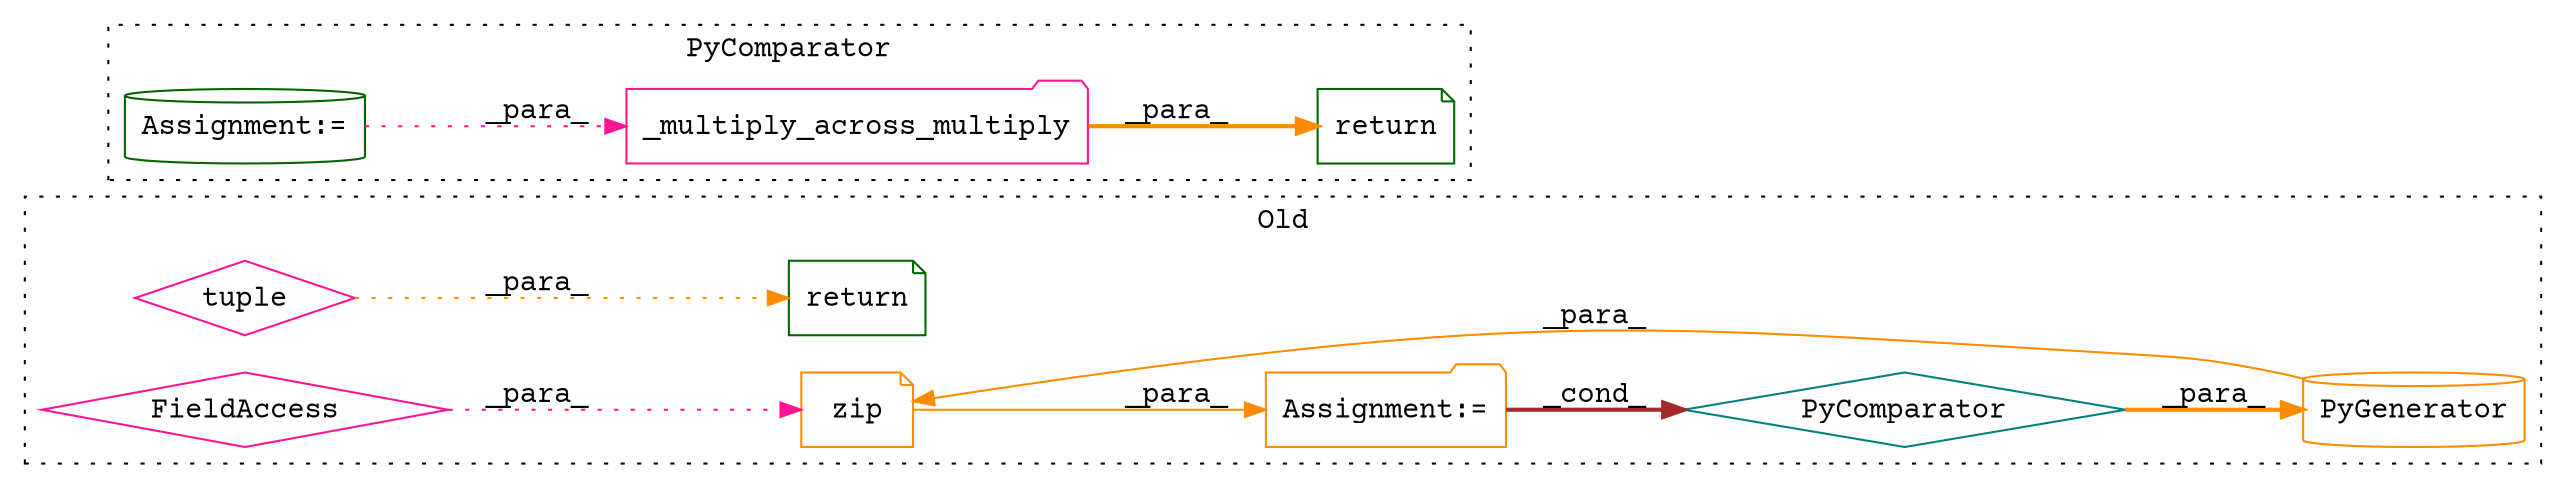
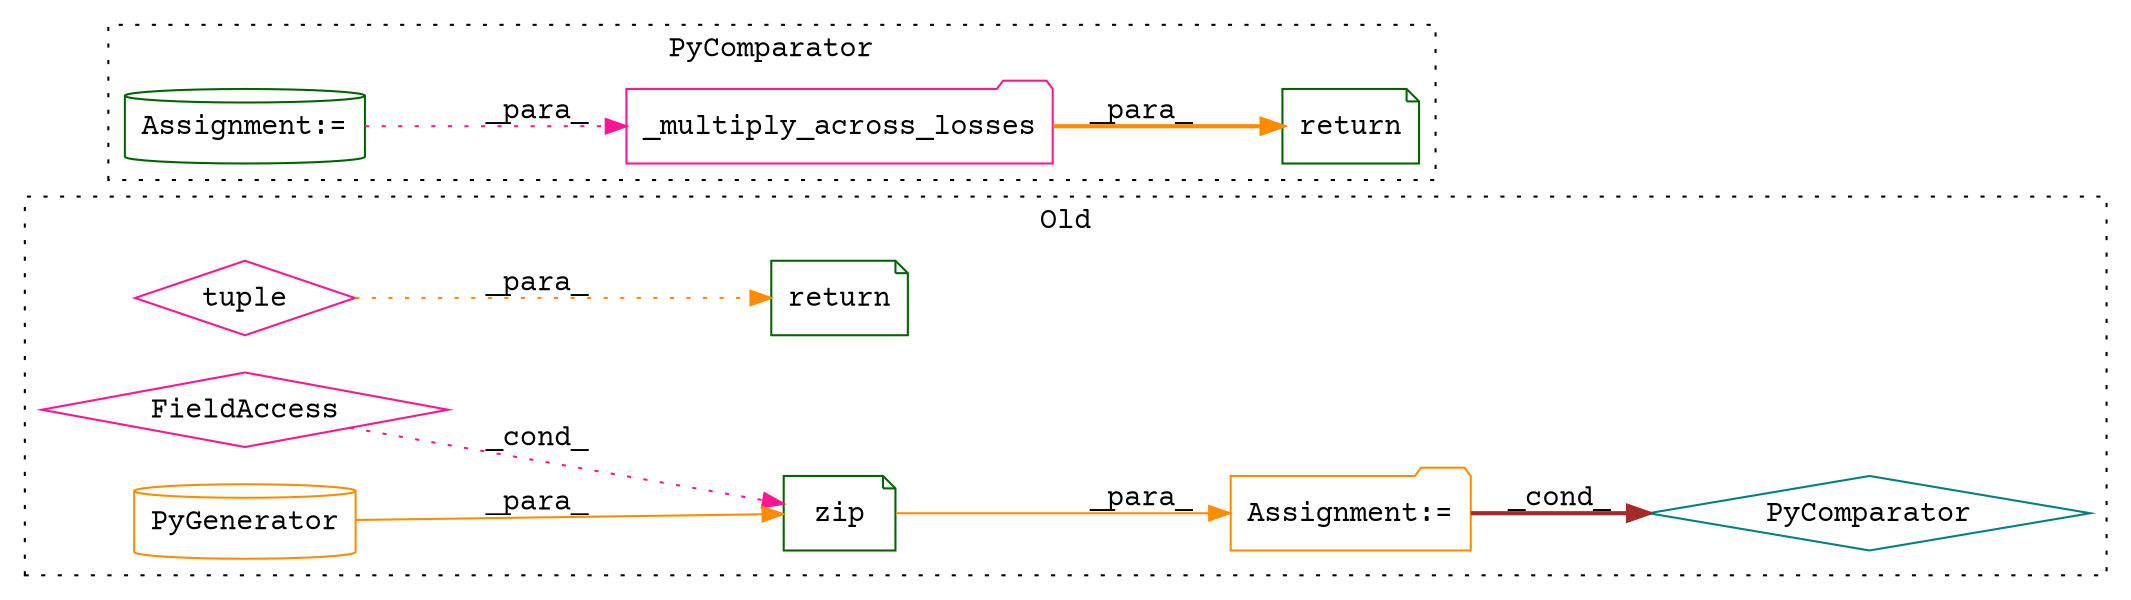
(857, 126) -> (840, 126)
(537, 394) -> (537, 438)
(857, 410) -> (840, 513)
(2203, 410) -> none
